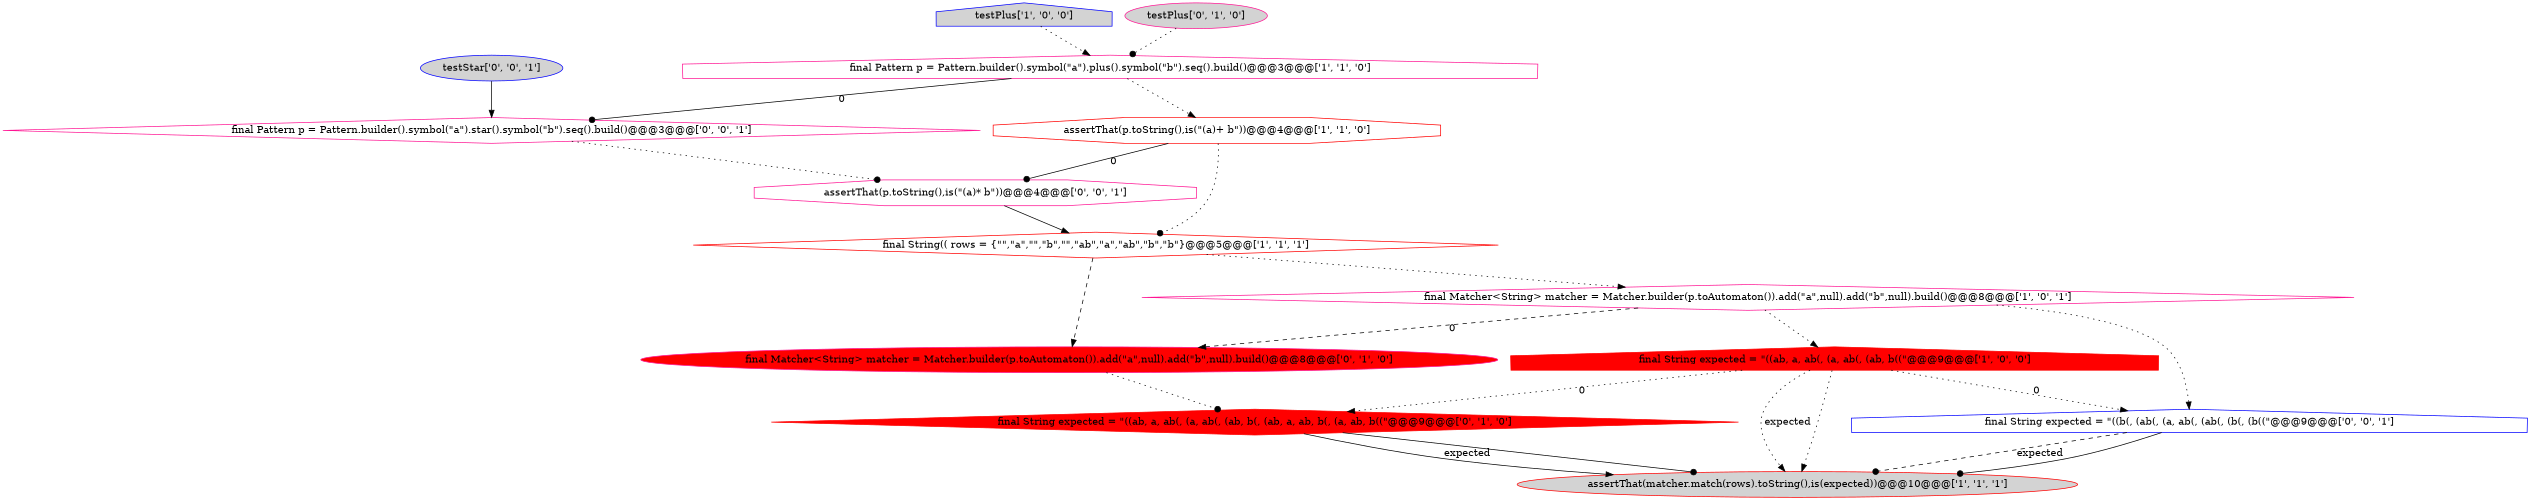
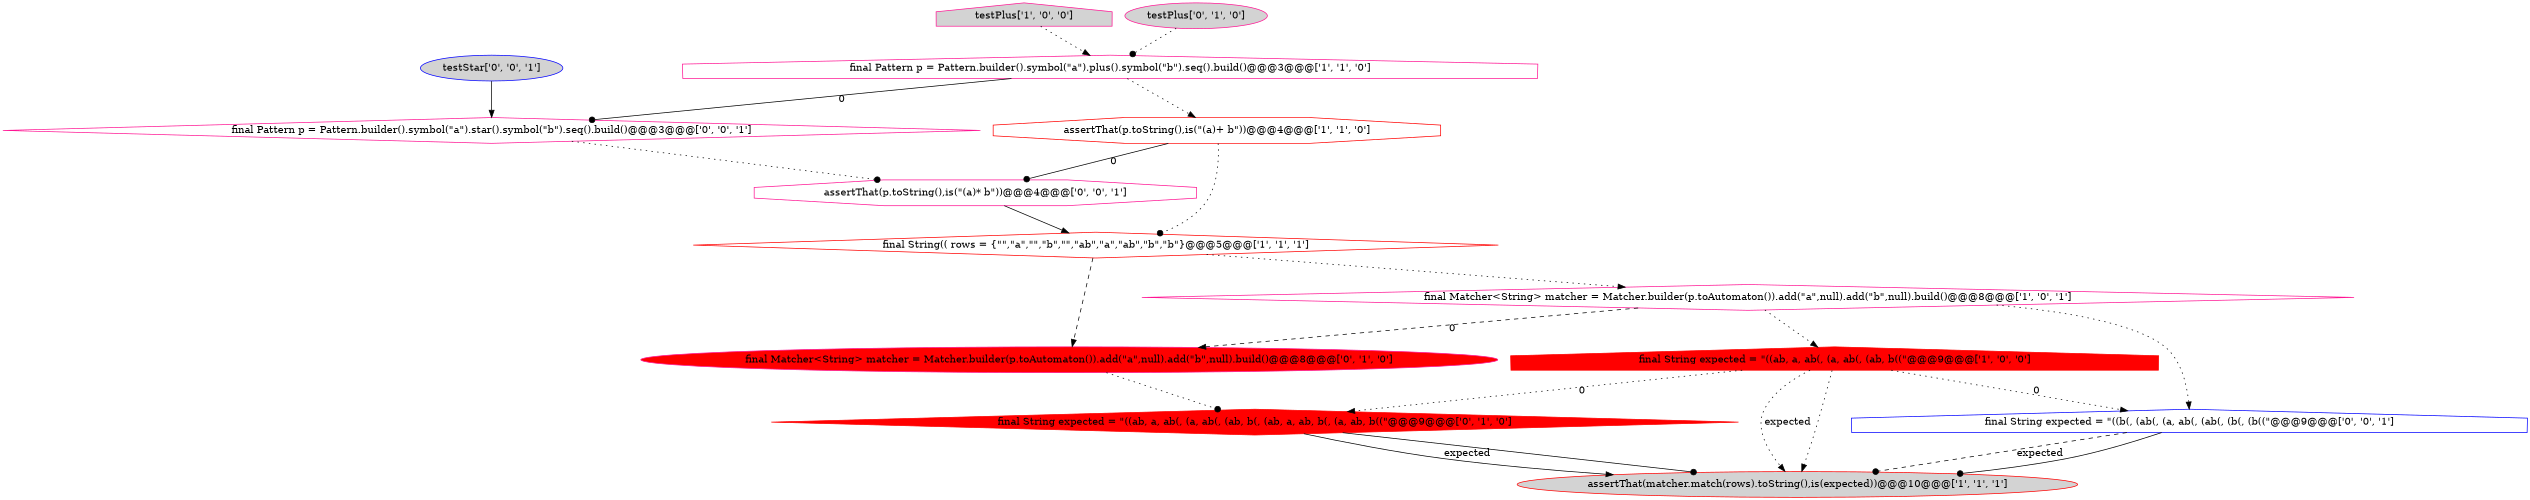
(1024, 16) -> (1024, 16)
